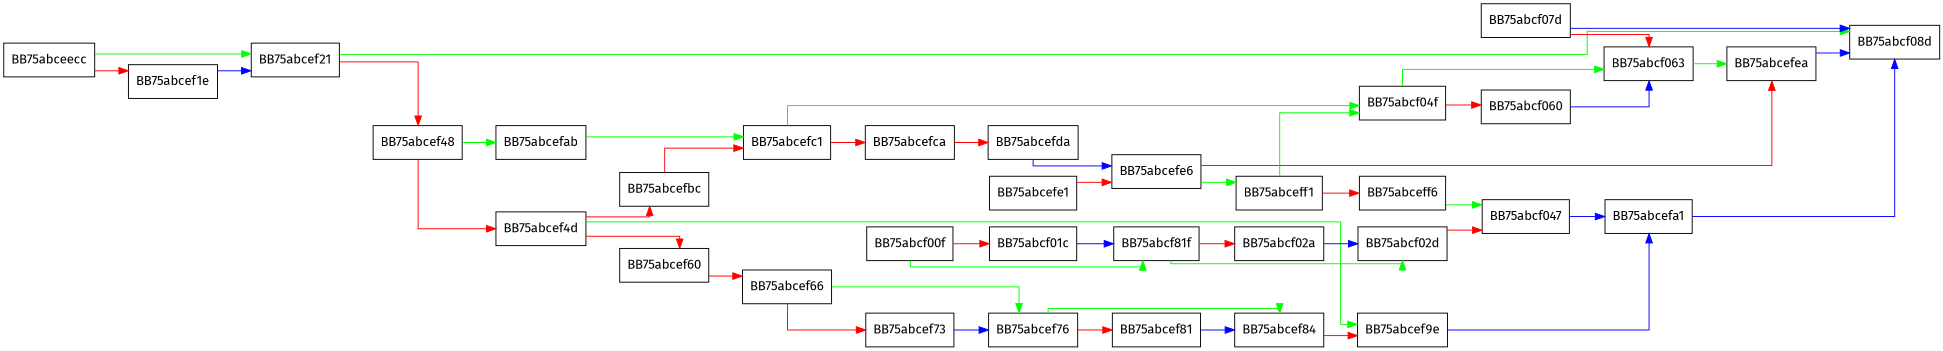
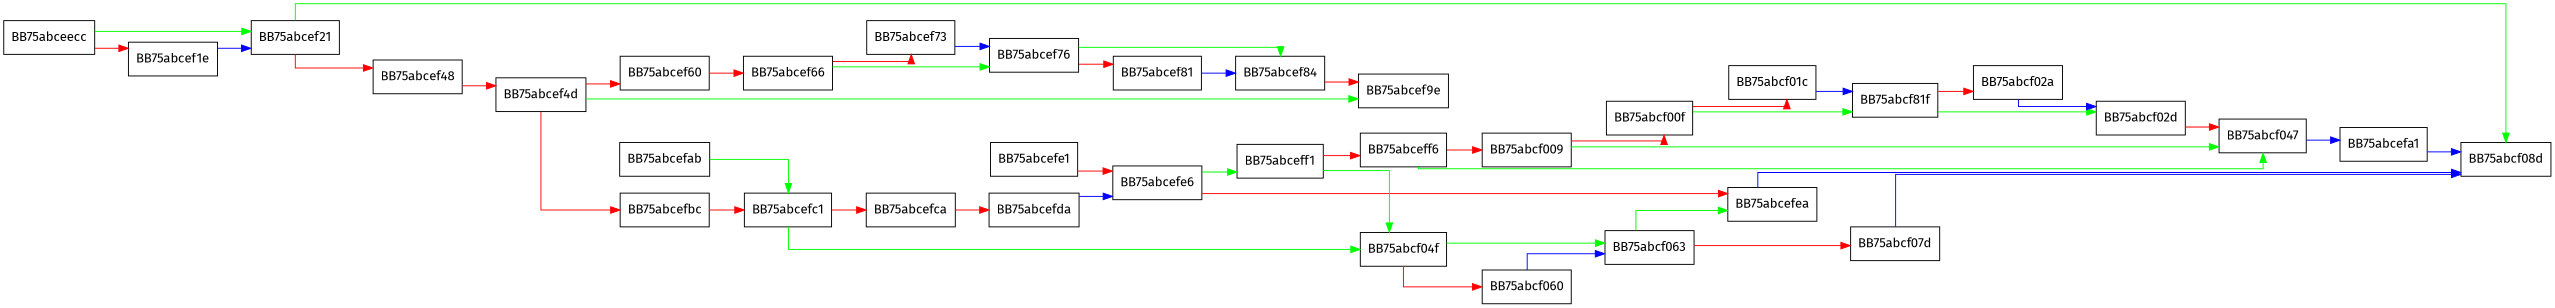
(1611, 34) -> (1768, 246)
(475, 142) -> none
none -> (1527, 150)
(1592, 330) -> none
